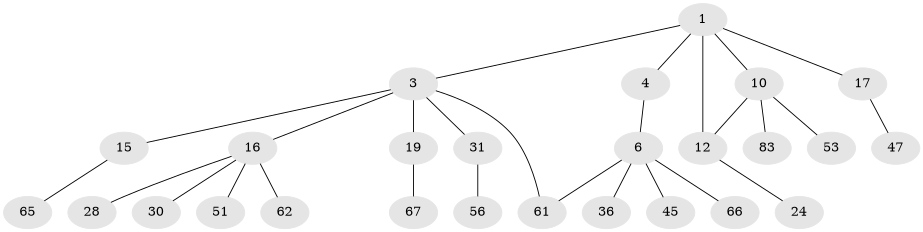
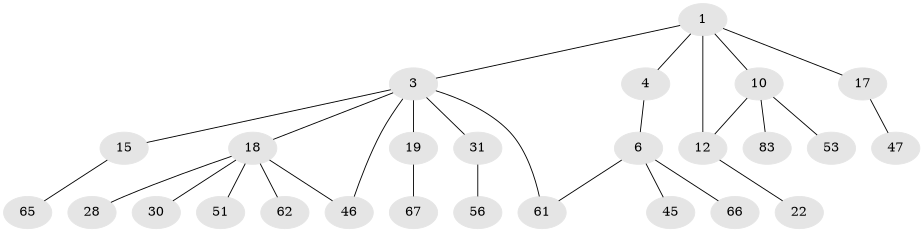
(253, 148) -> (253, 148)
none -> (349, 213)
(606, 213) -> none
(799, 213) -> (799, 213)
